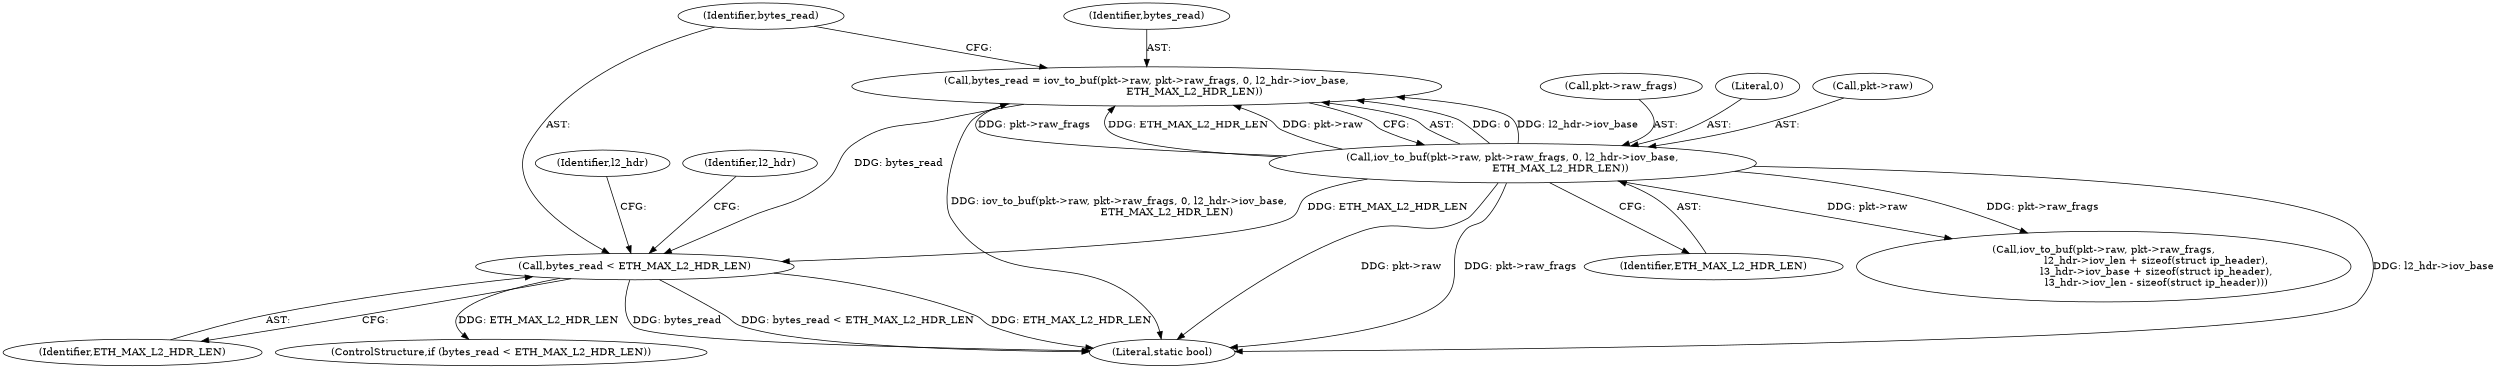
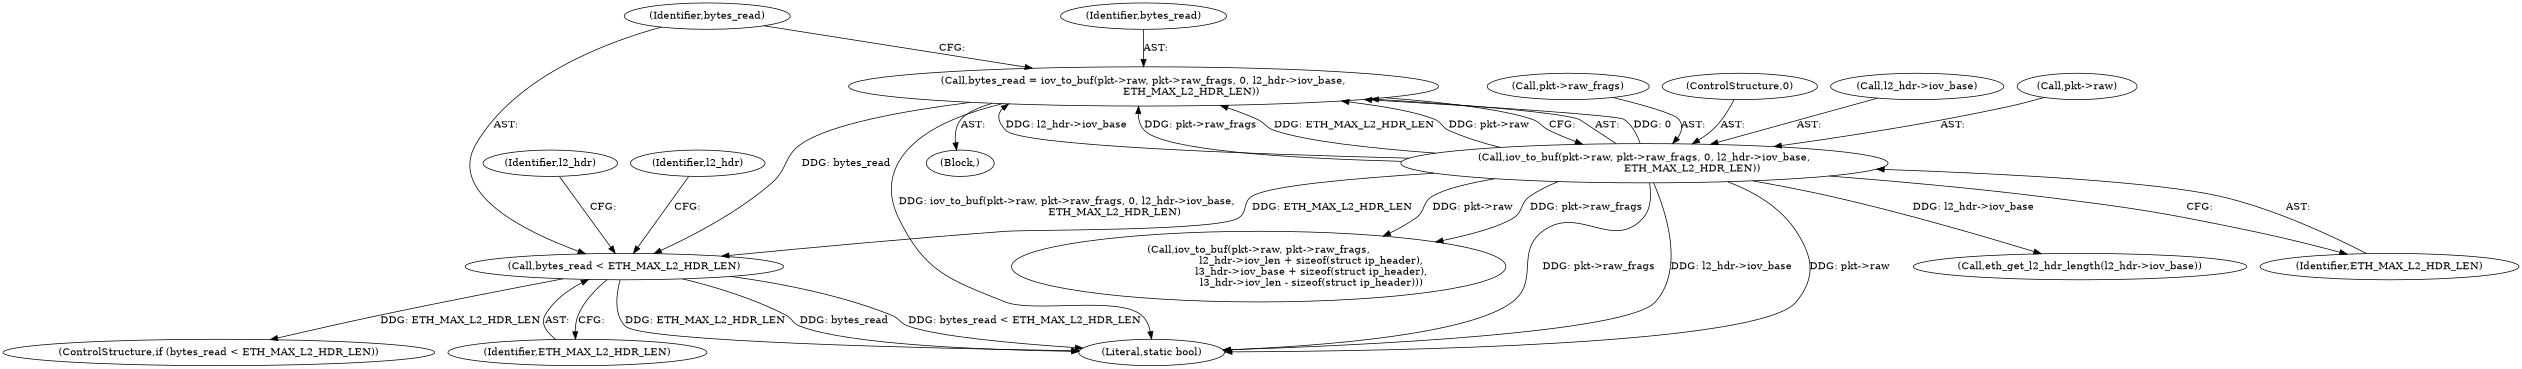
(1758, 86) -> (1740, 86)
none -> (1917, 86)
none -> (960, 163)
none -> (2080, 267)
